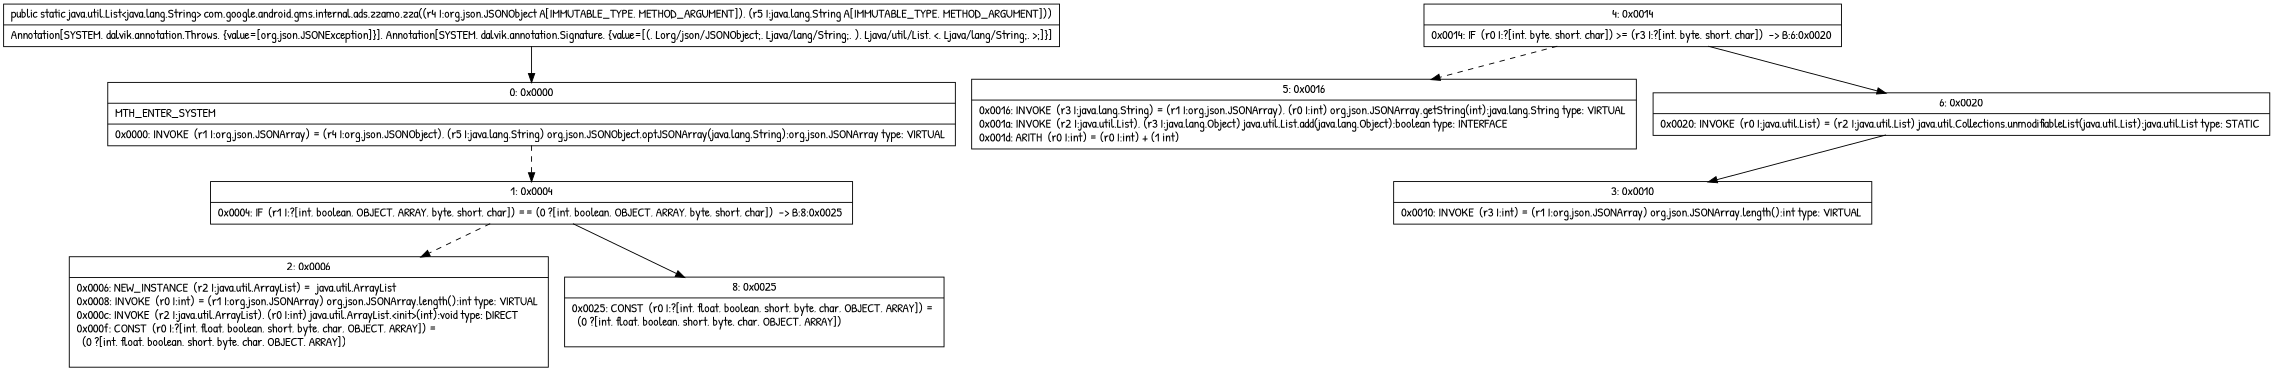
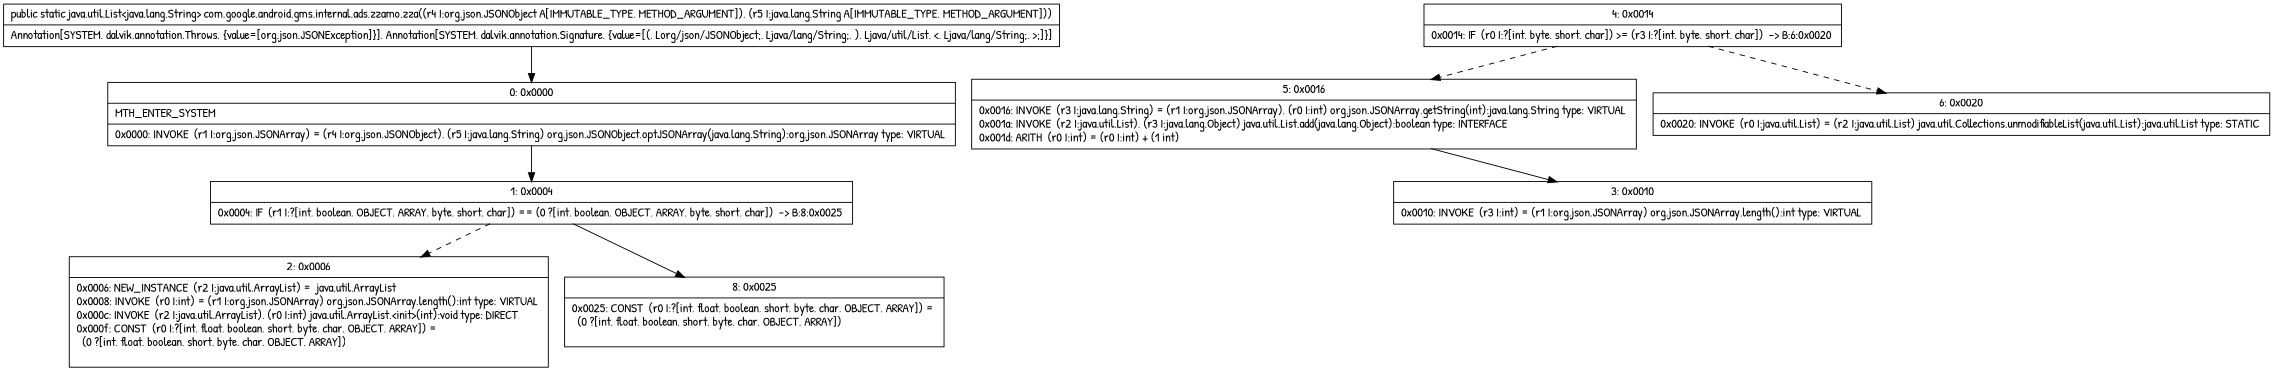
(1793, 69) -> (1793, 69)
(1801, 157) -> (1490, 164)
(532, 159) -> (532, 159)
